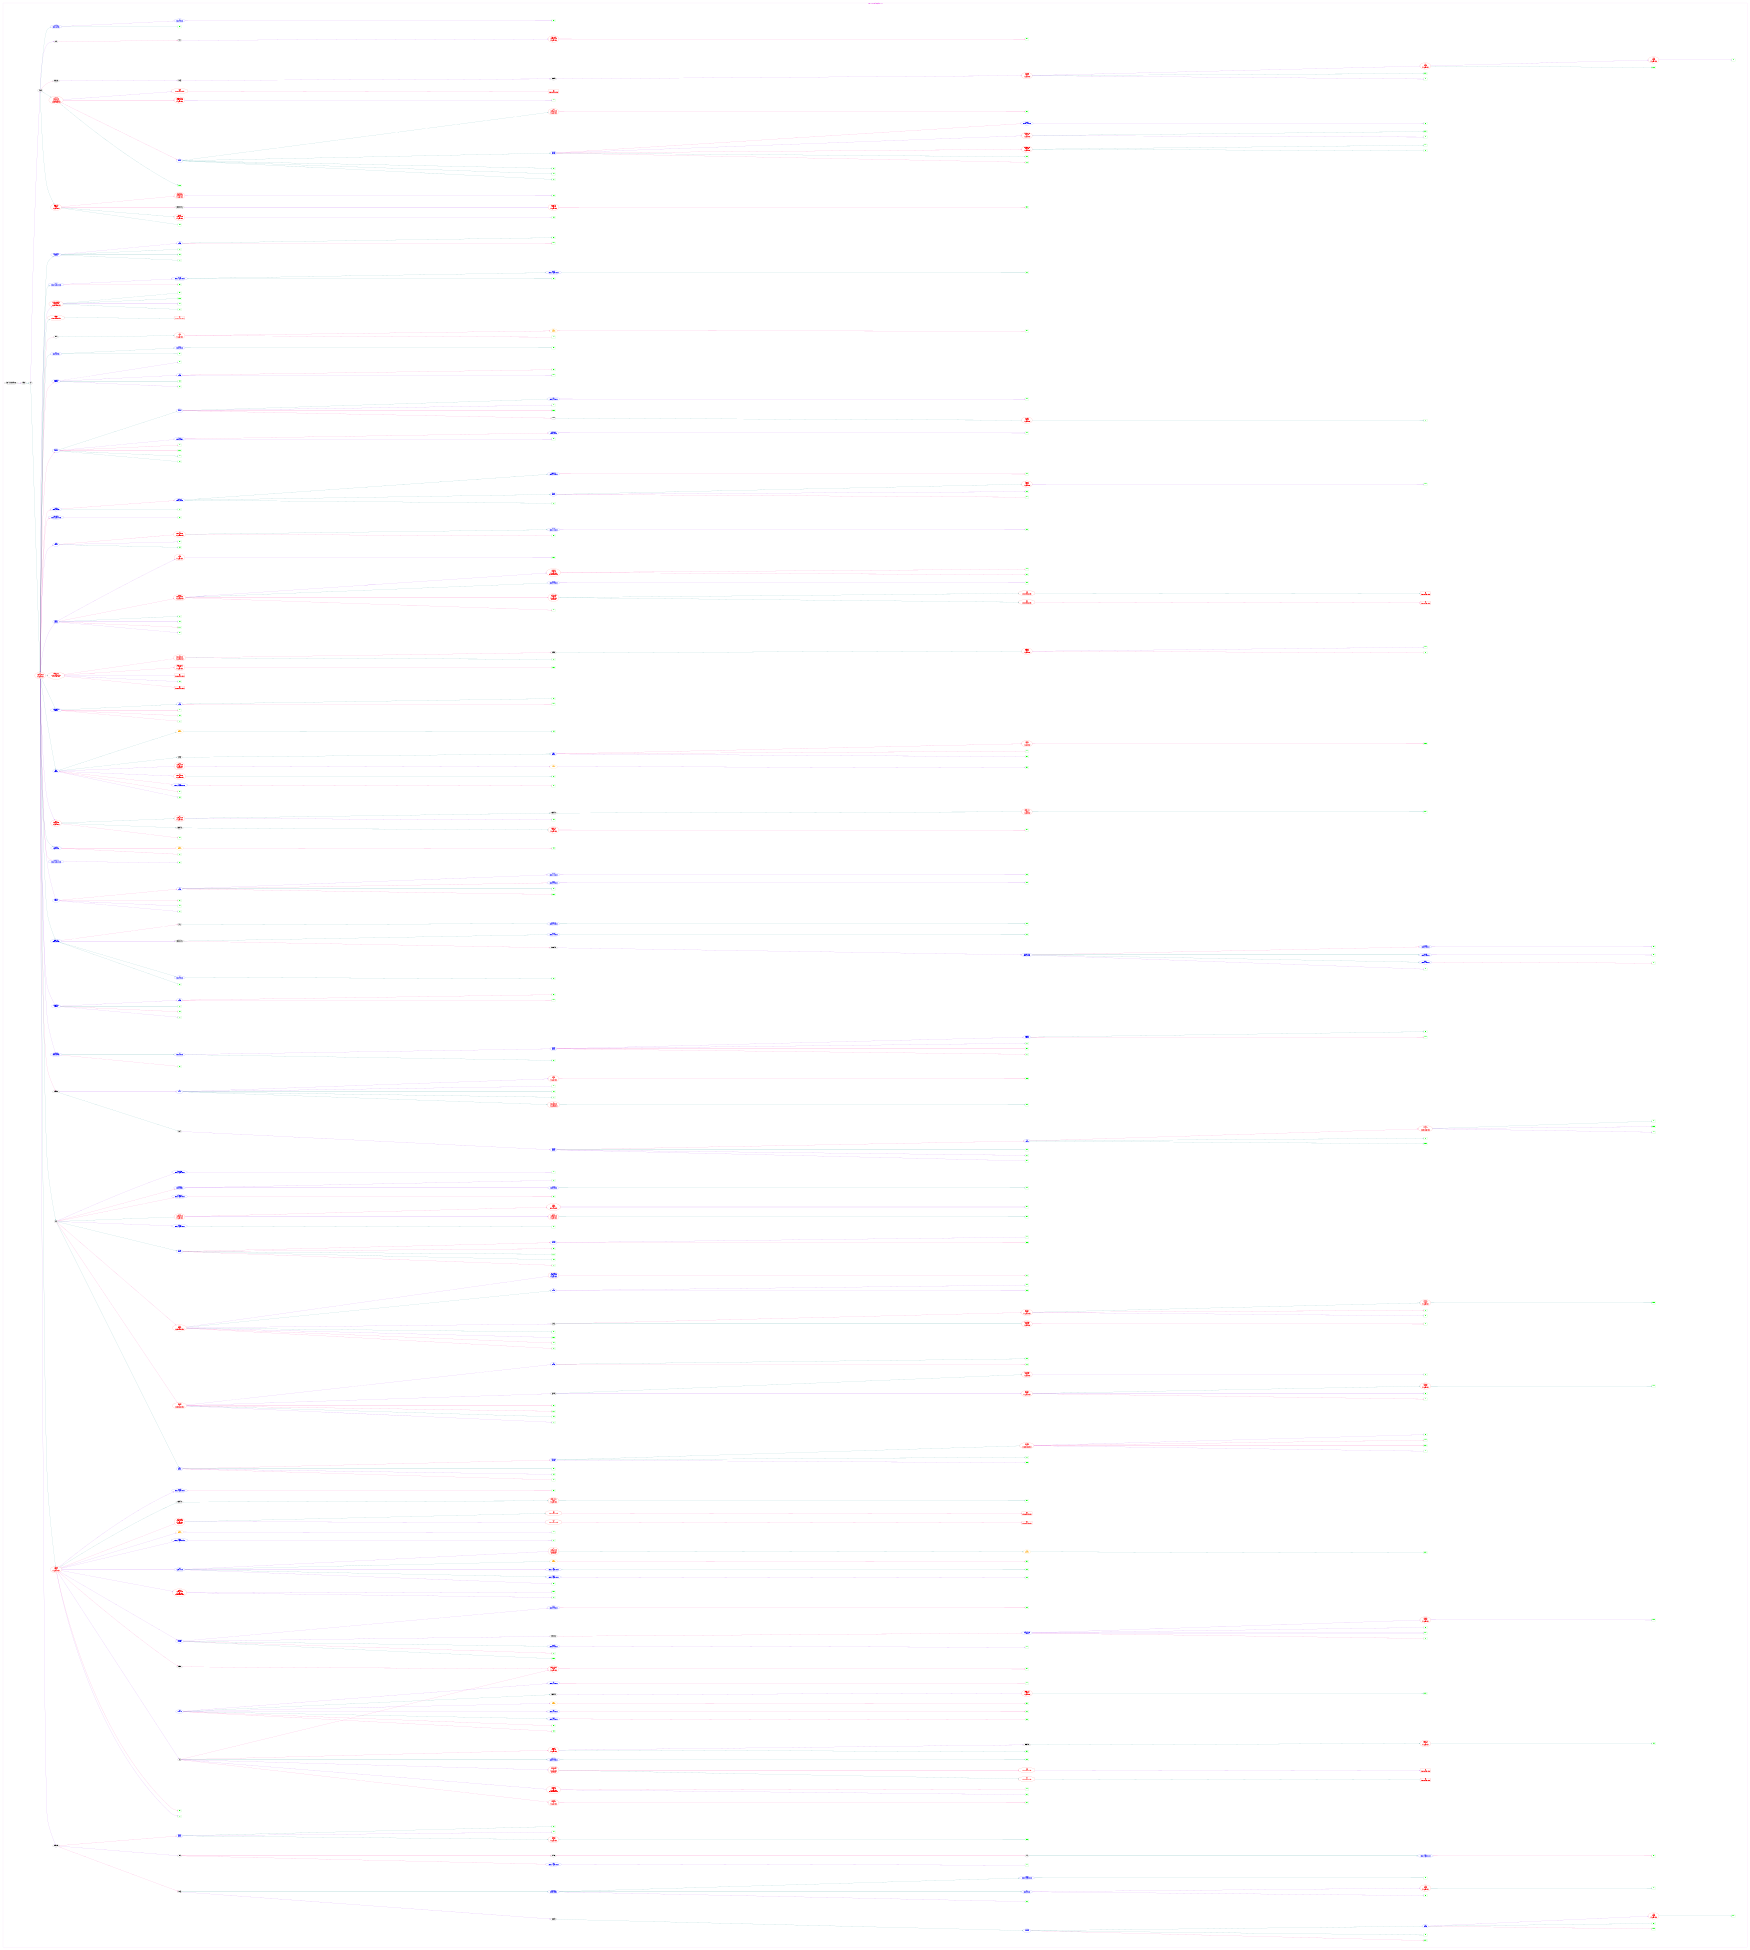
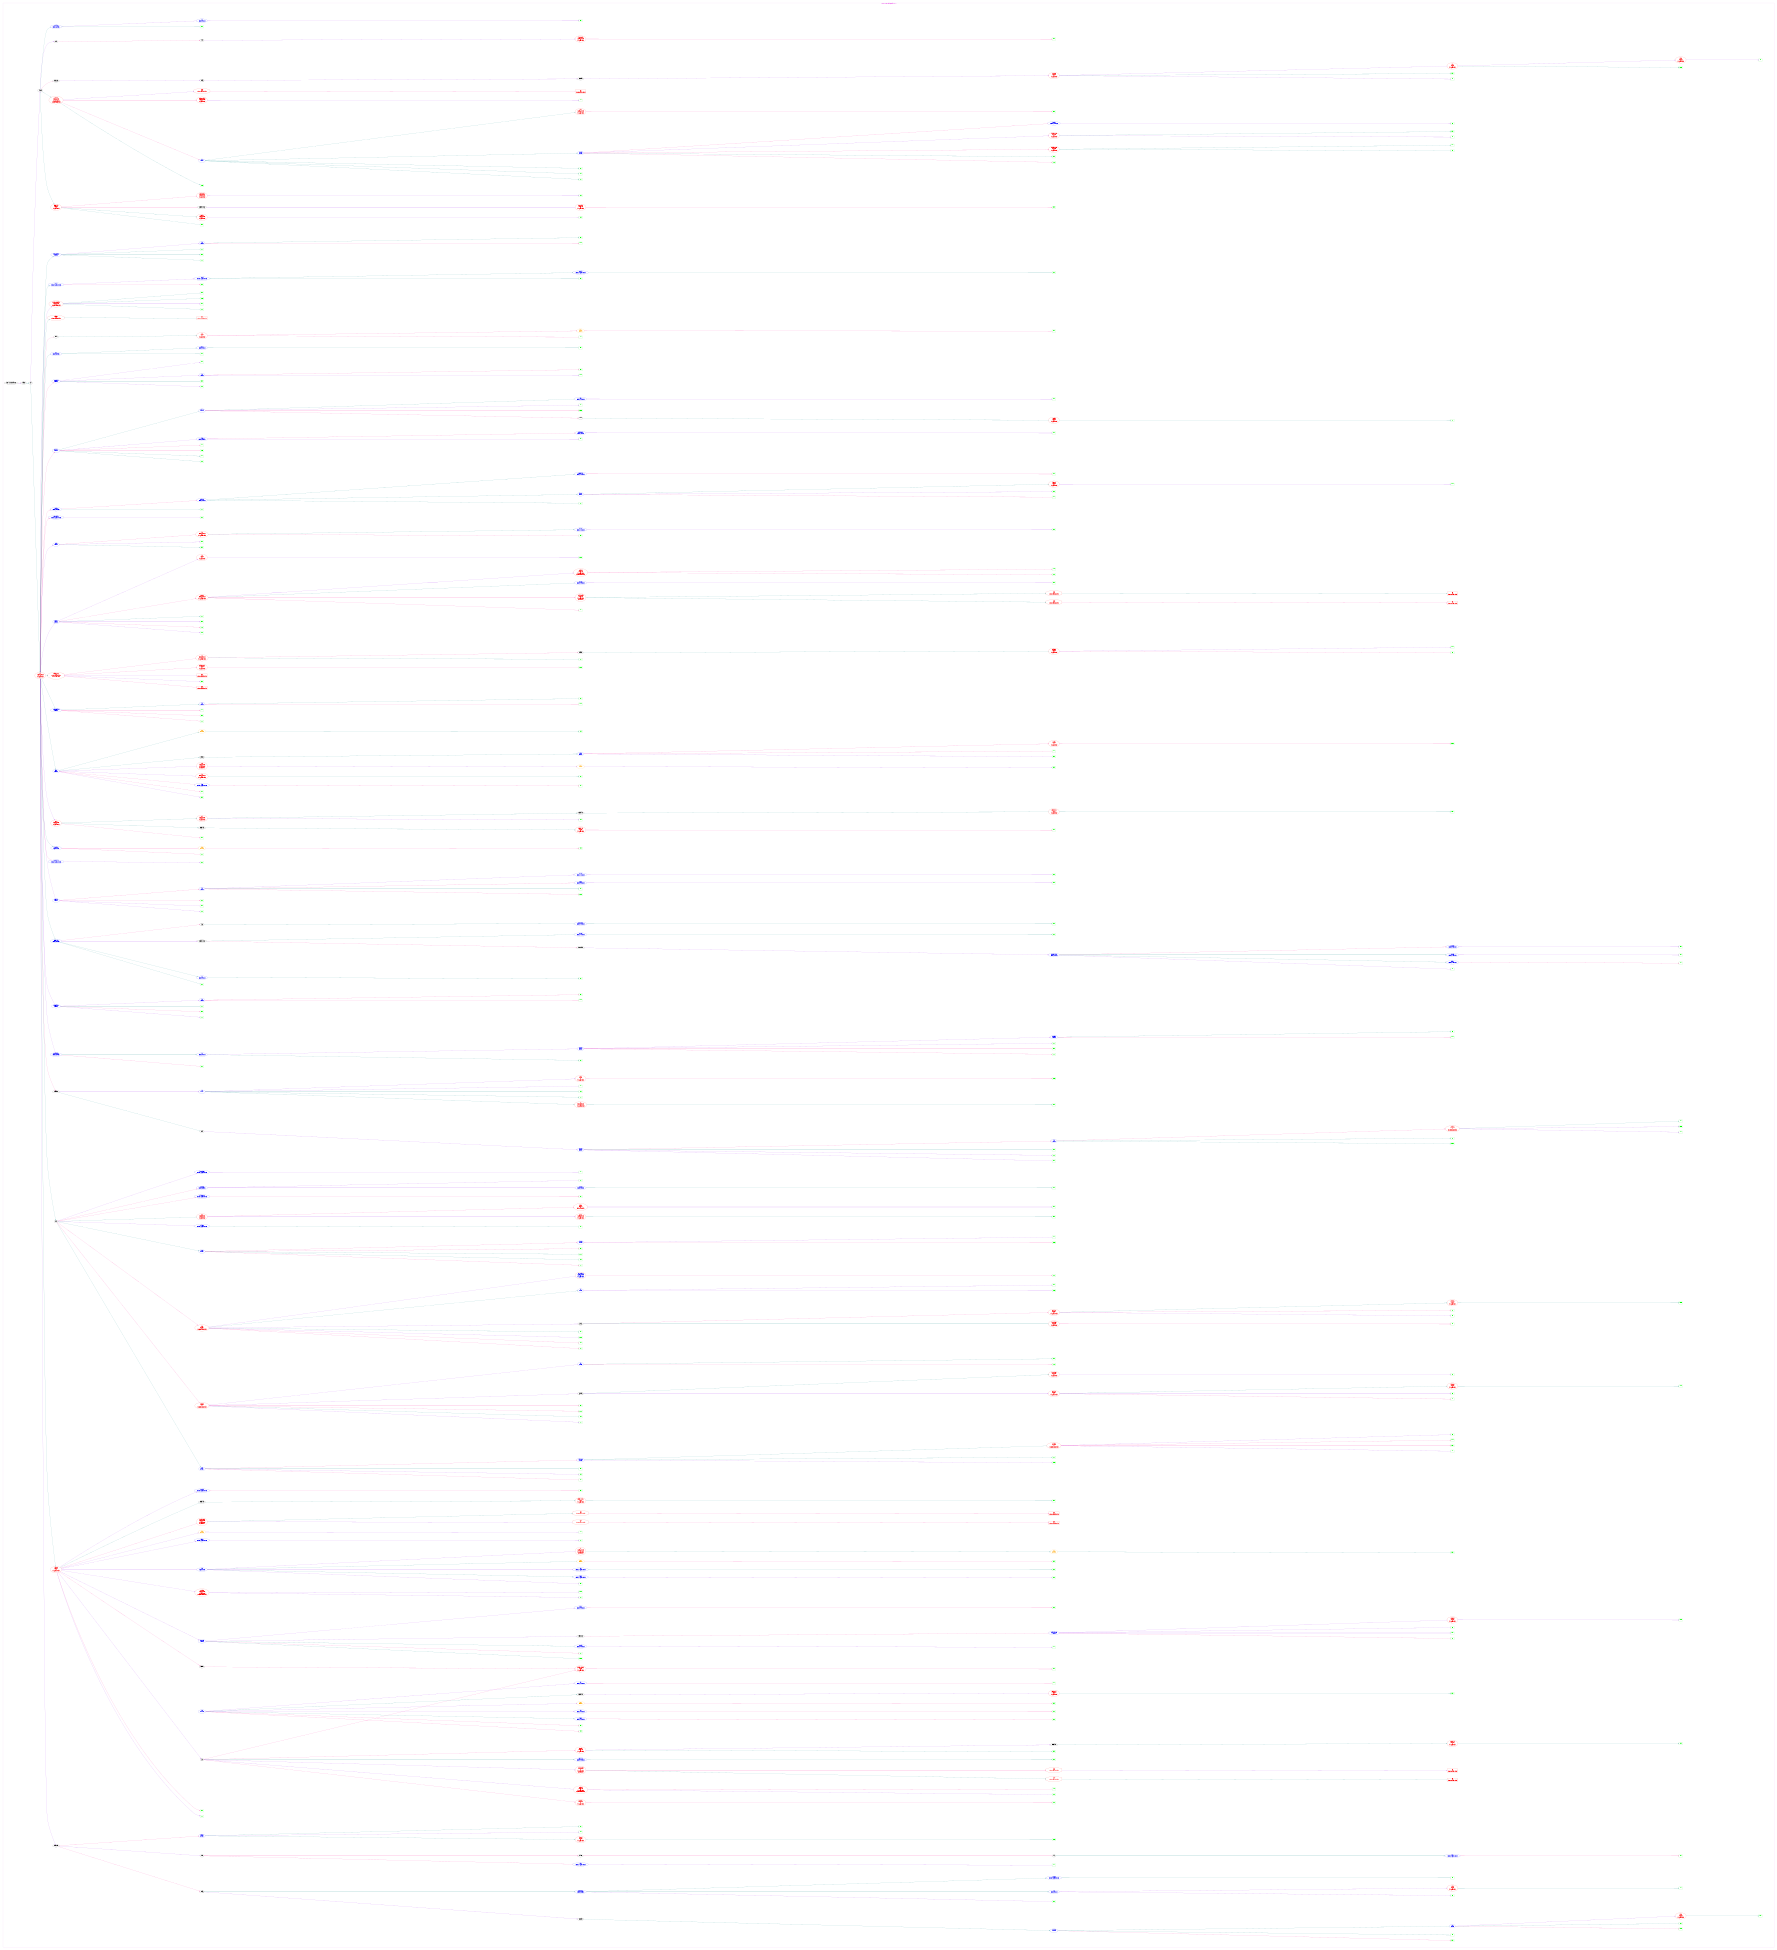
(180, 785) -> (202, 785)
(180, 1540) -> (202, 1540)
